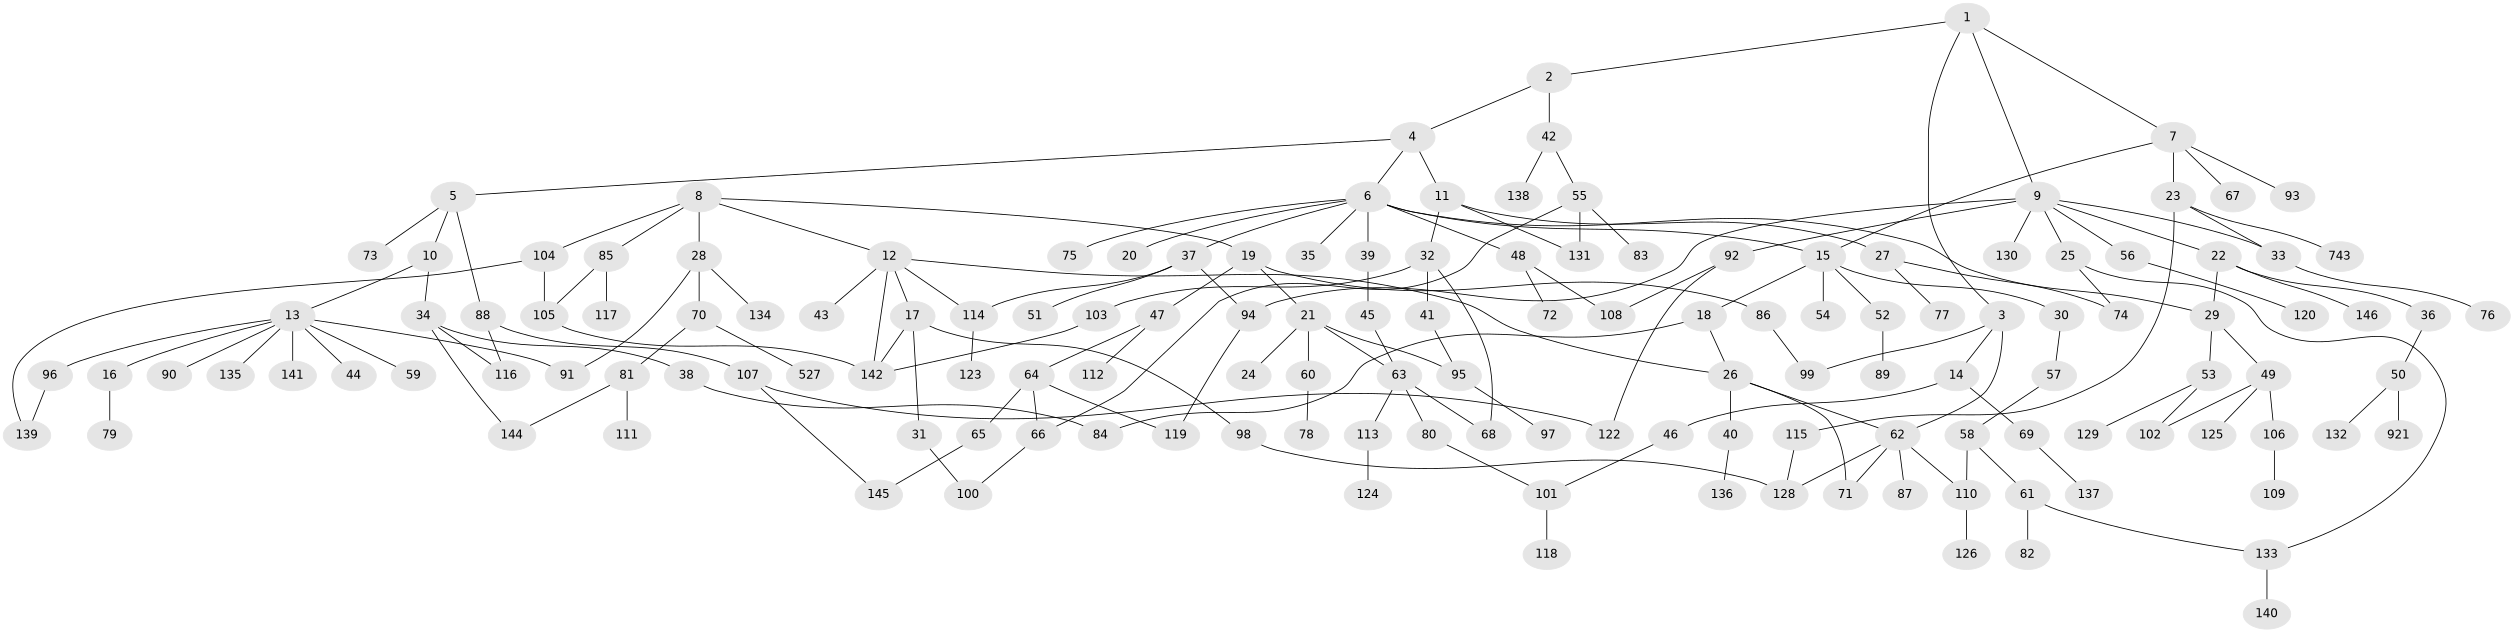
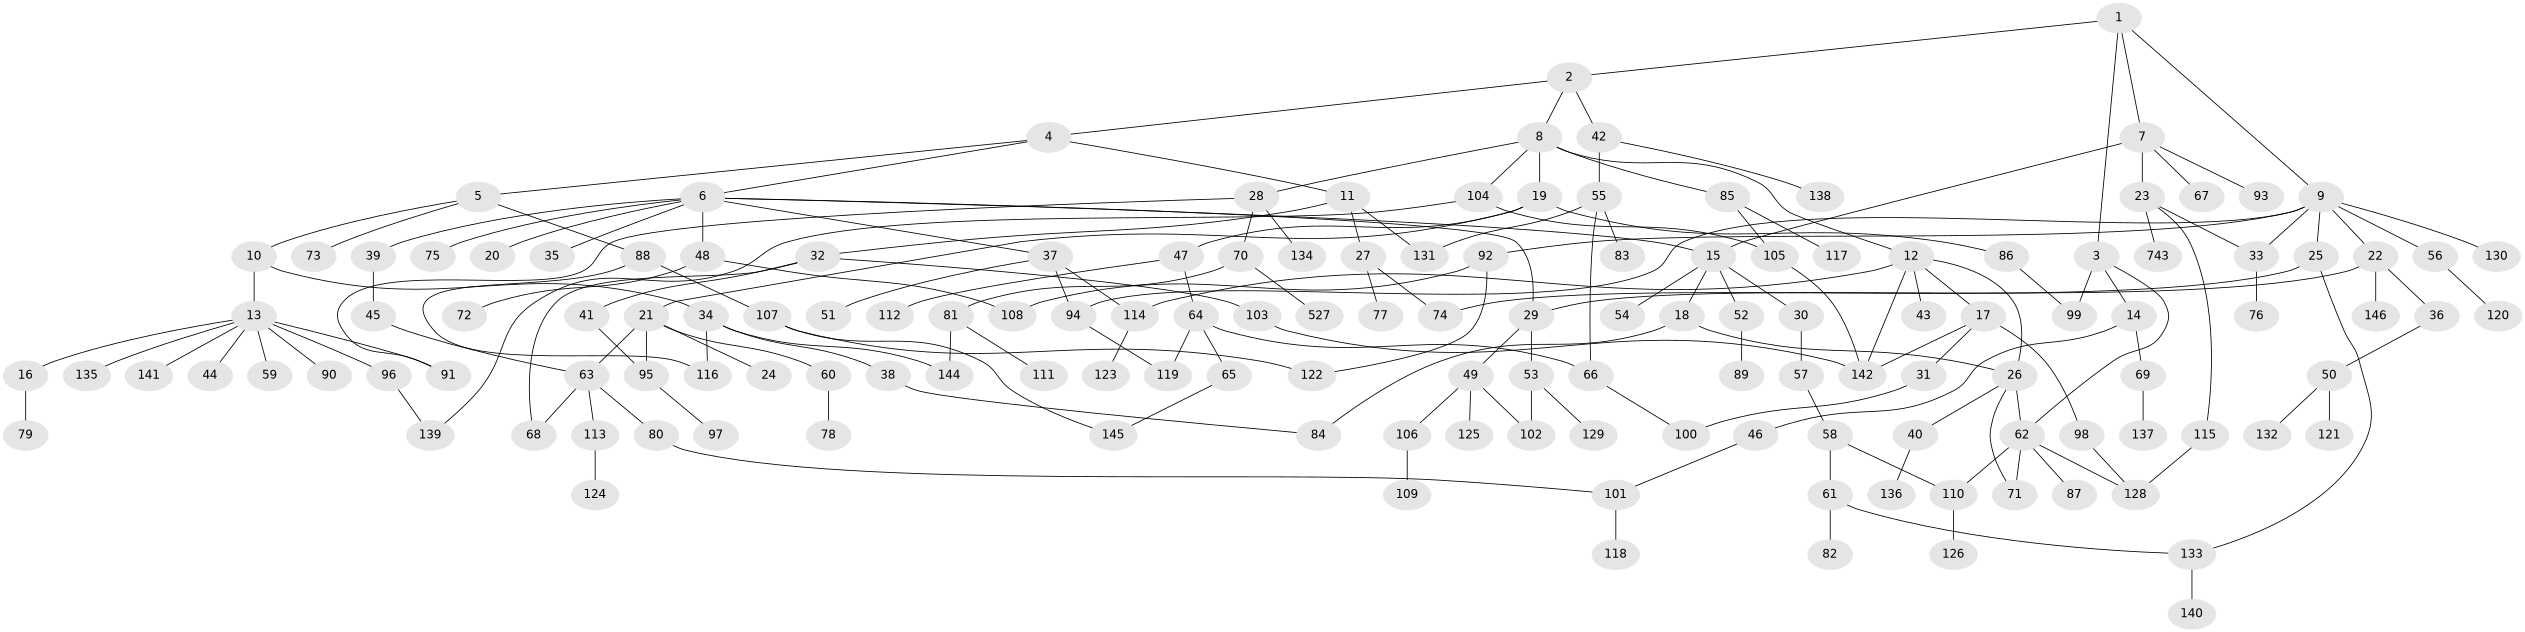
none -> (1555, 108)
(2399, 435) -> (2329, 435)
